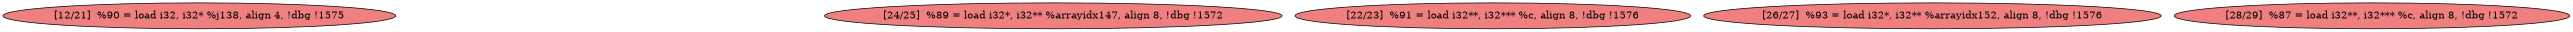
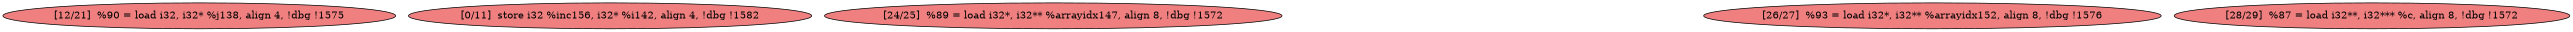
none -> (610, 16)
(1493, 16) -> none
